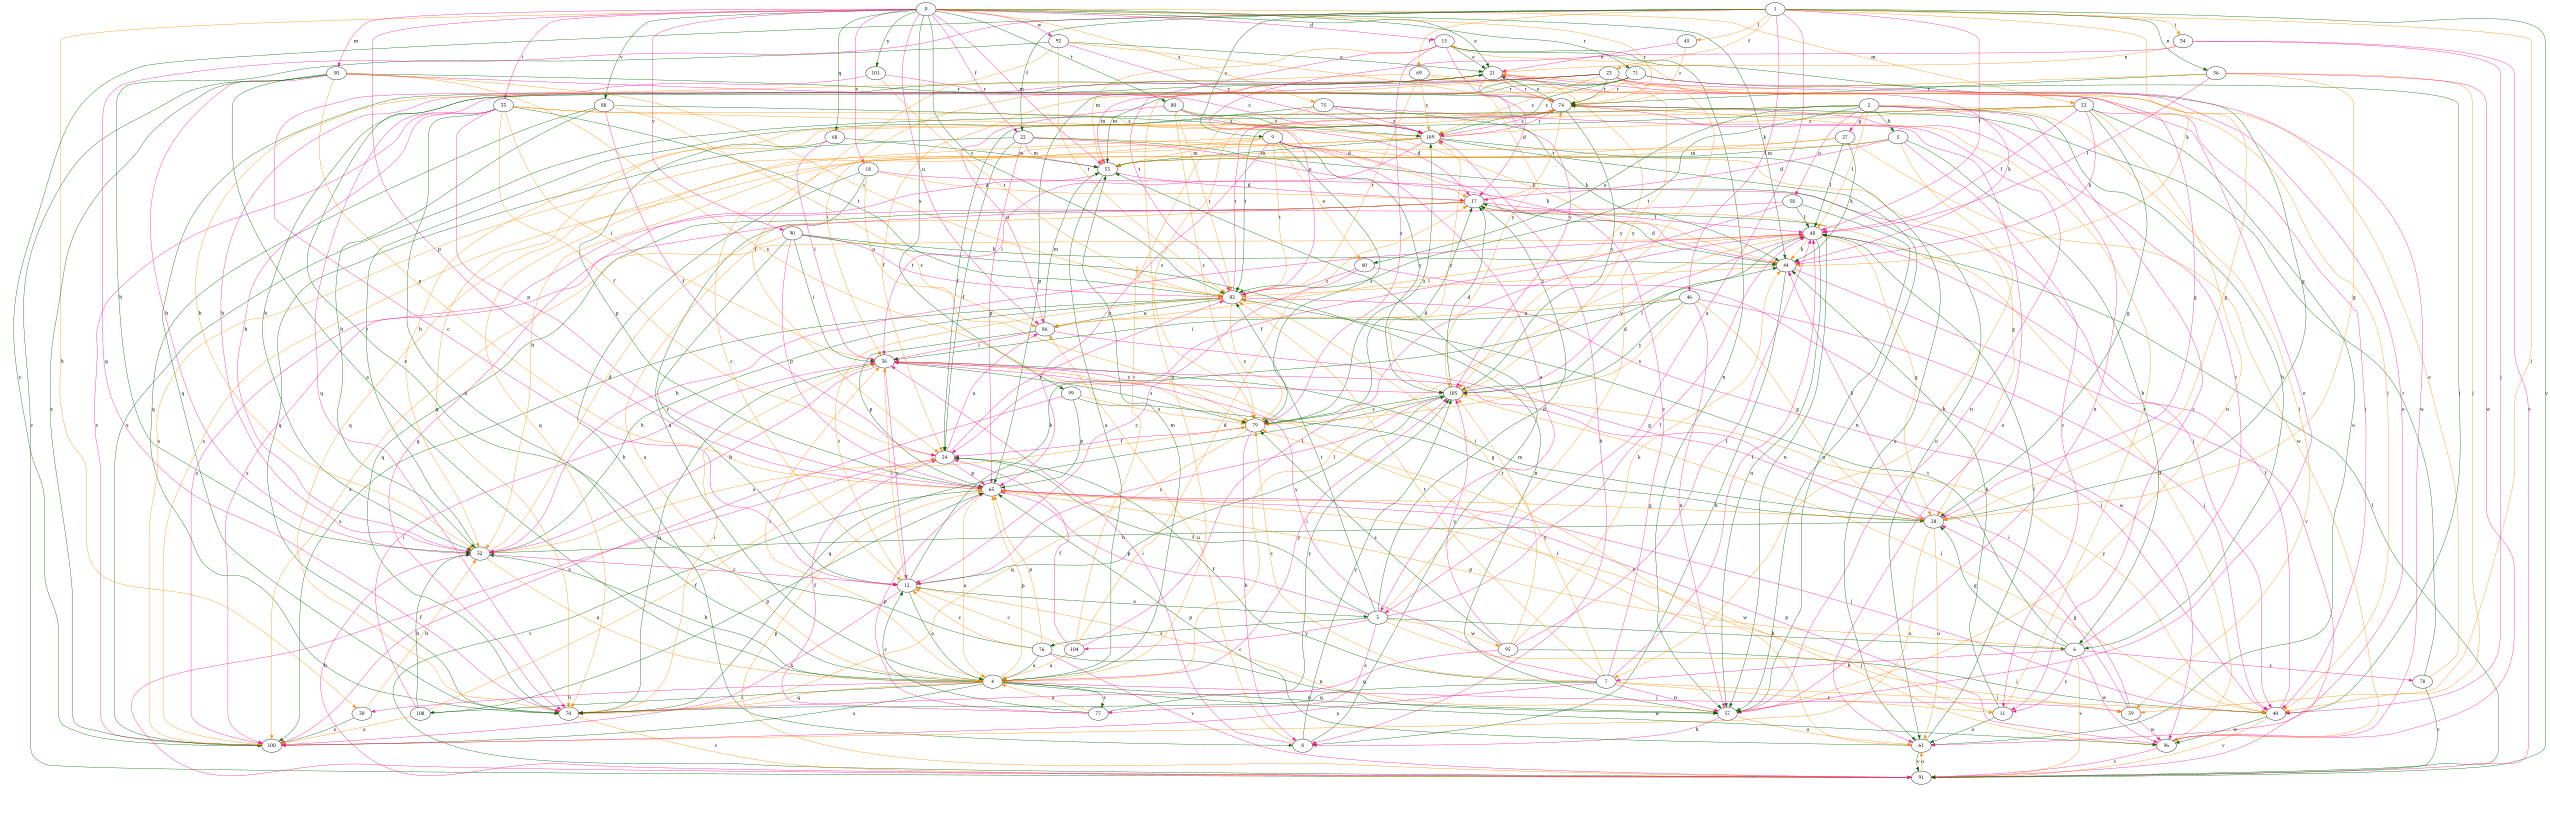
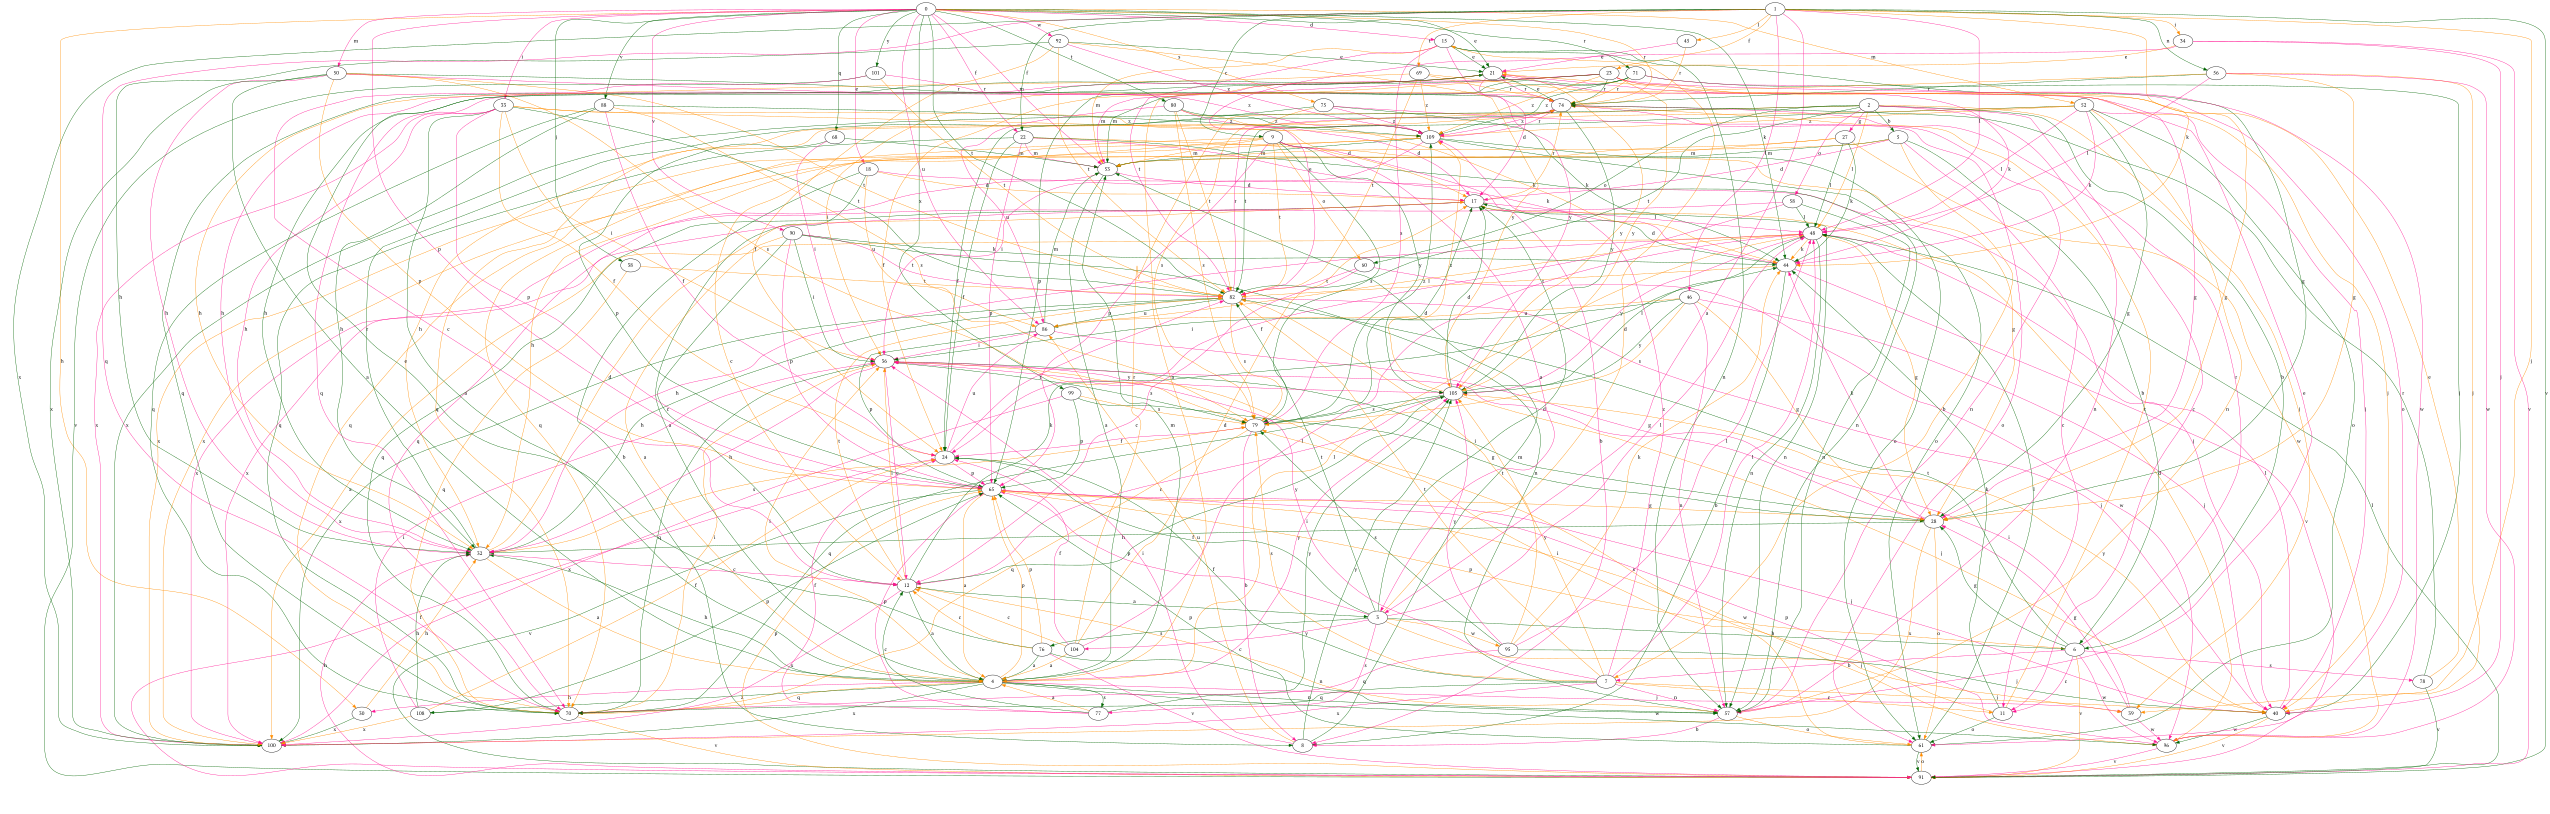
none -> (631, 265)
(529, 773) -> (217, 766)
